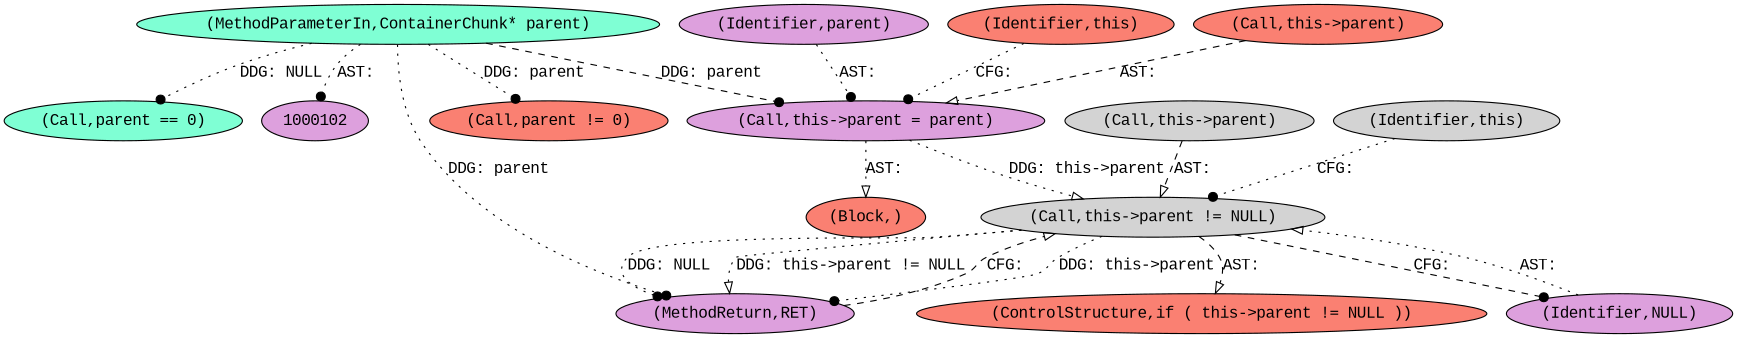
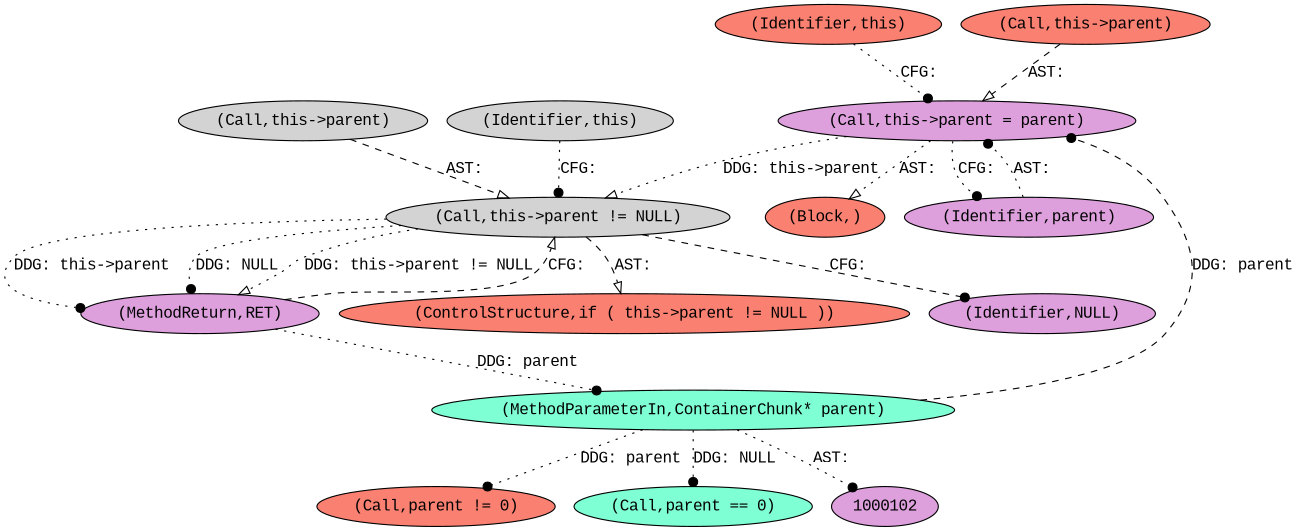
none -> (955, 170)
(487, 209) -> (434, 359)
(1443, 252) -> none
